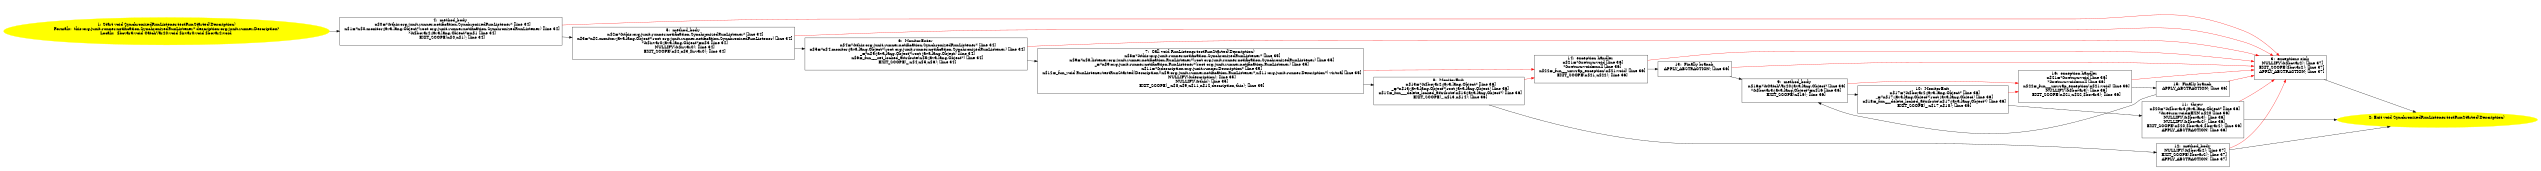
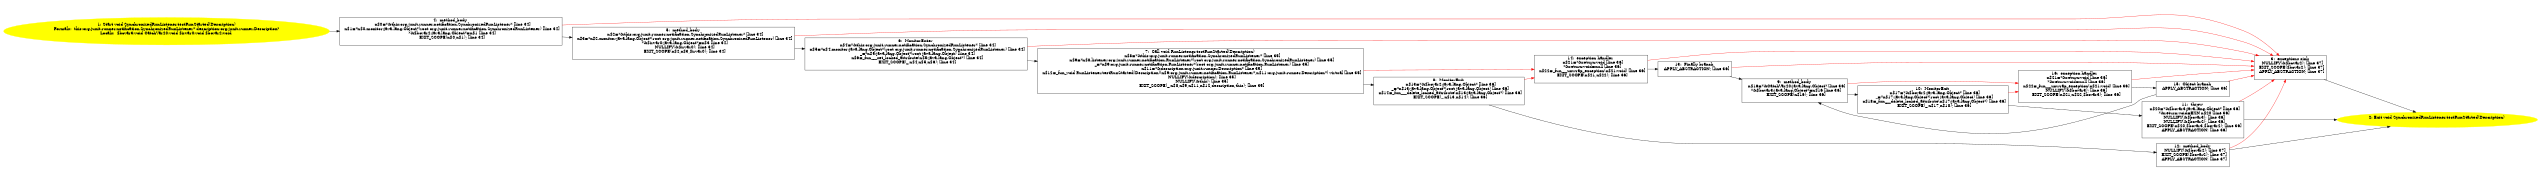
(2193, 89) -> (2193, 89)
